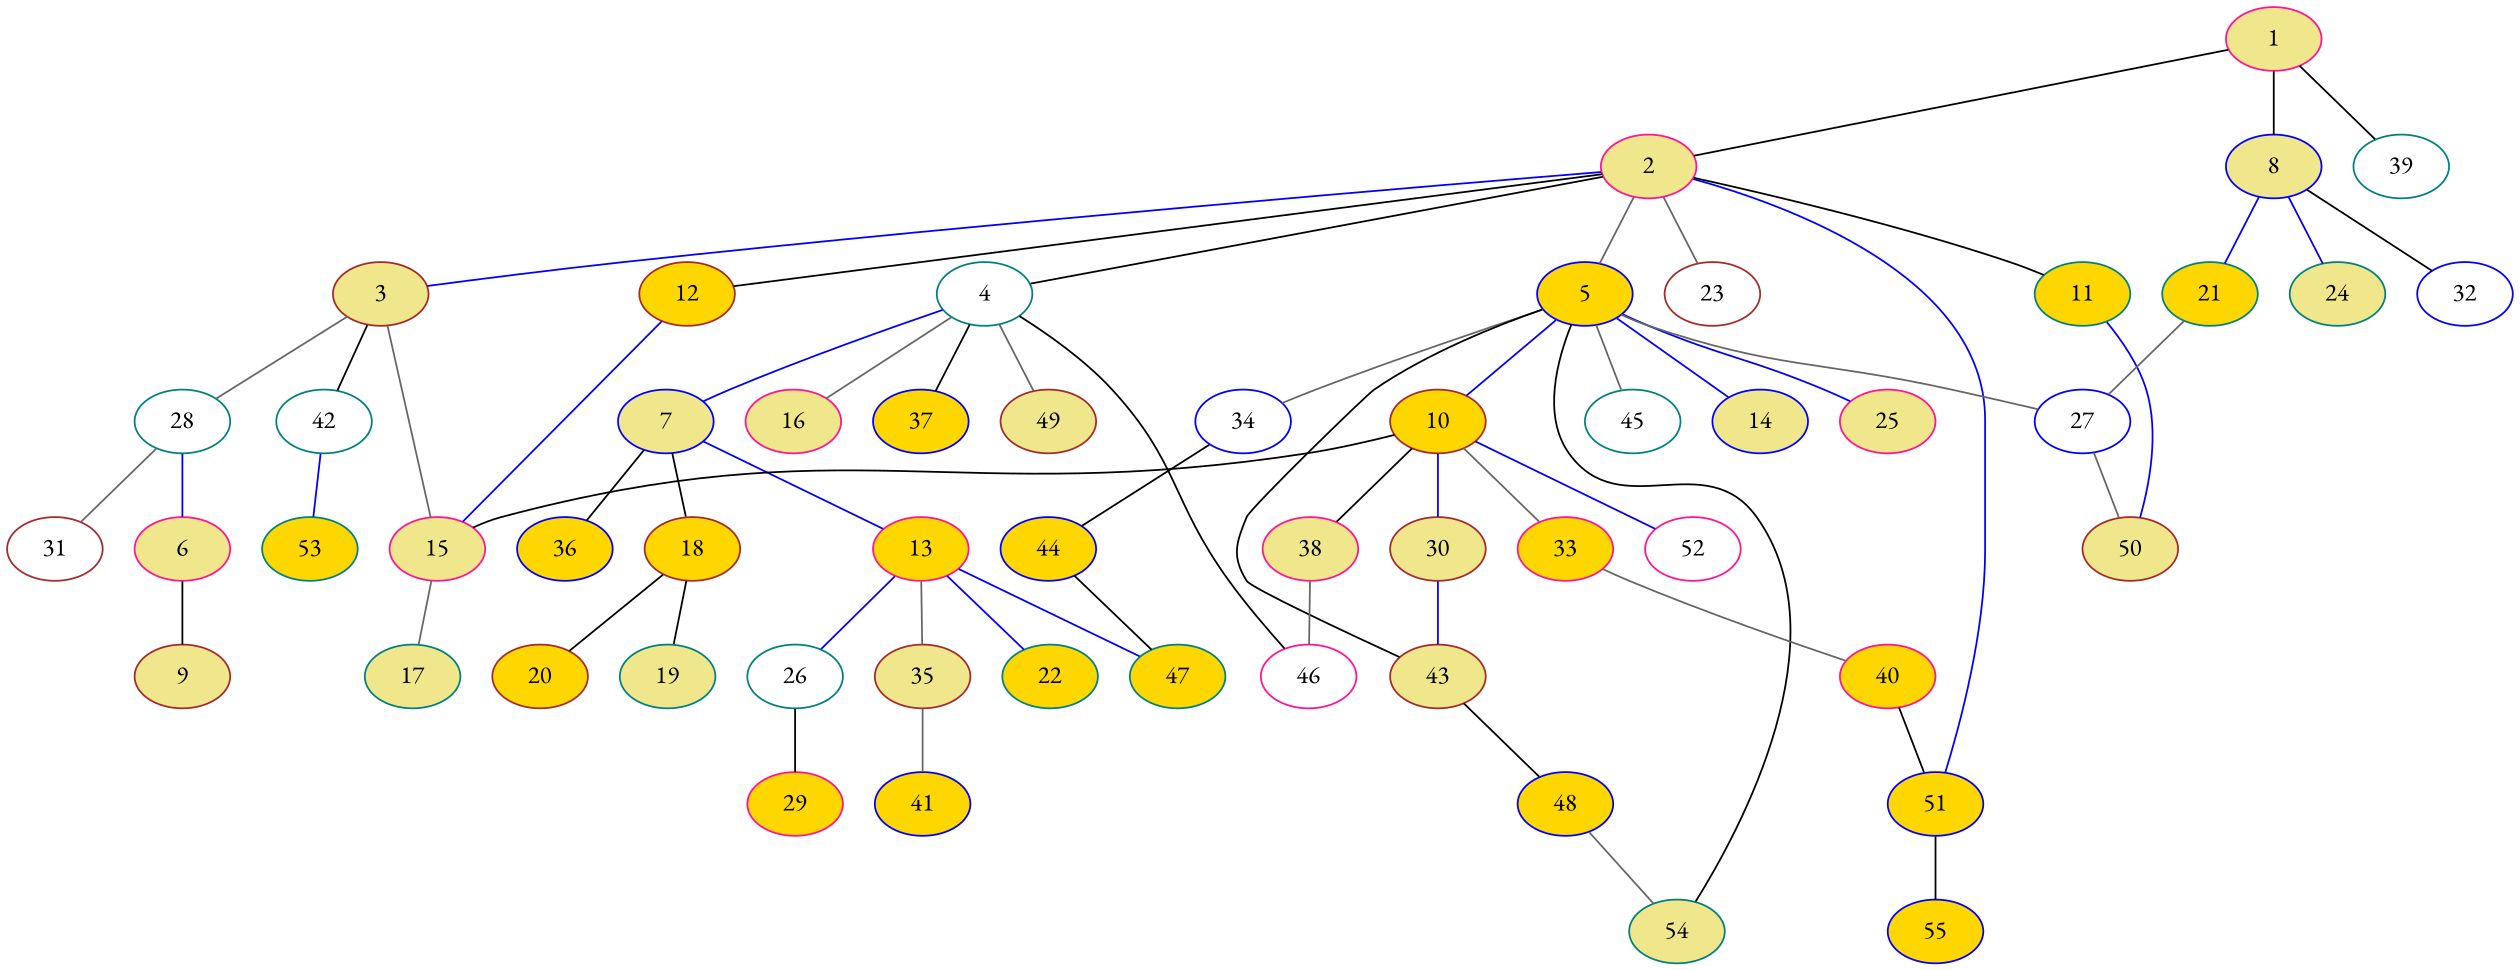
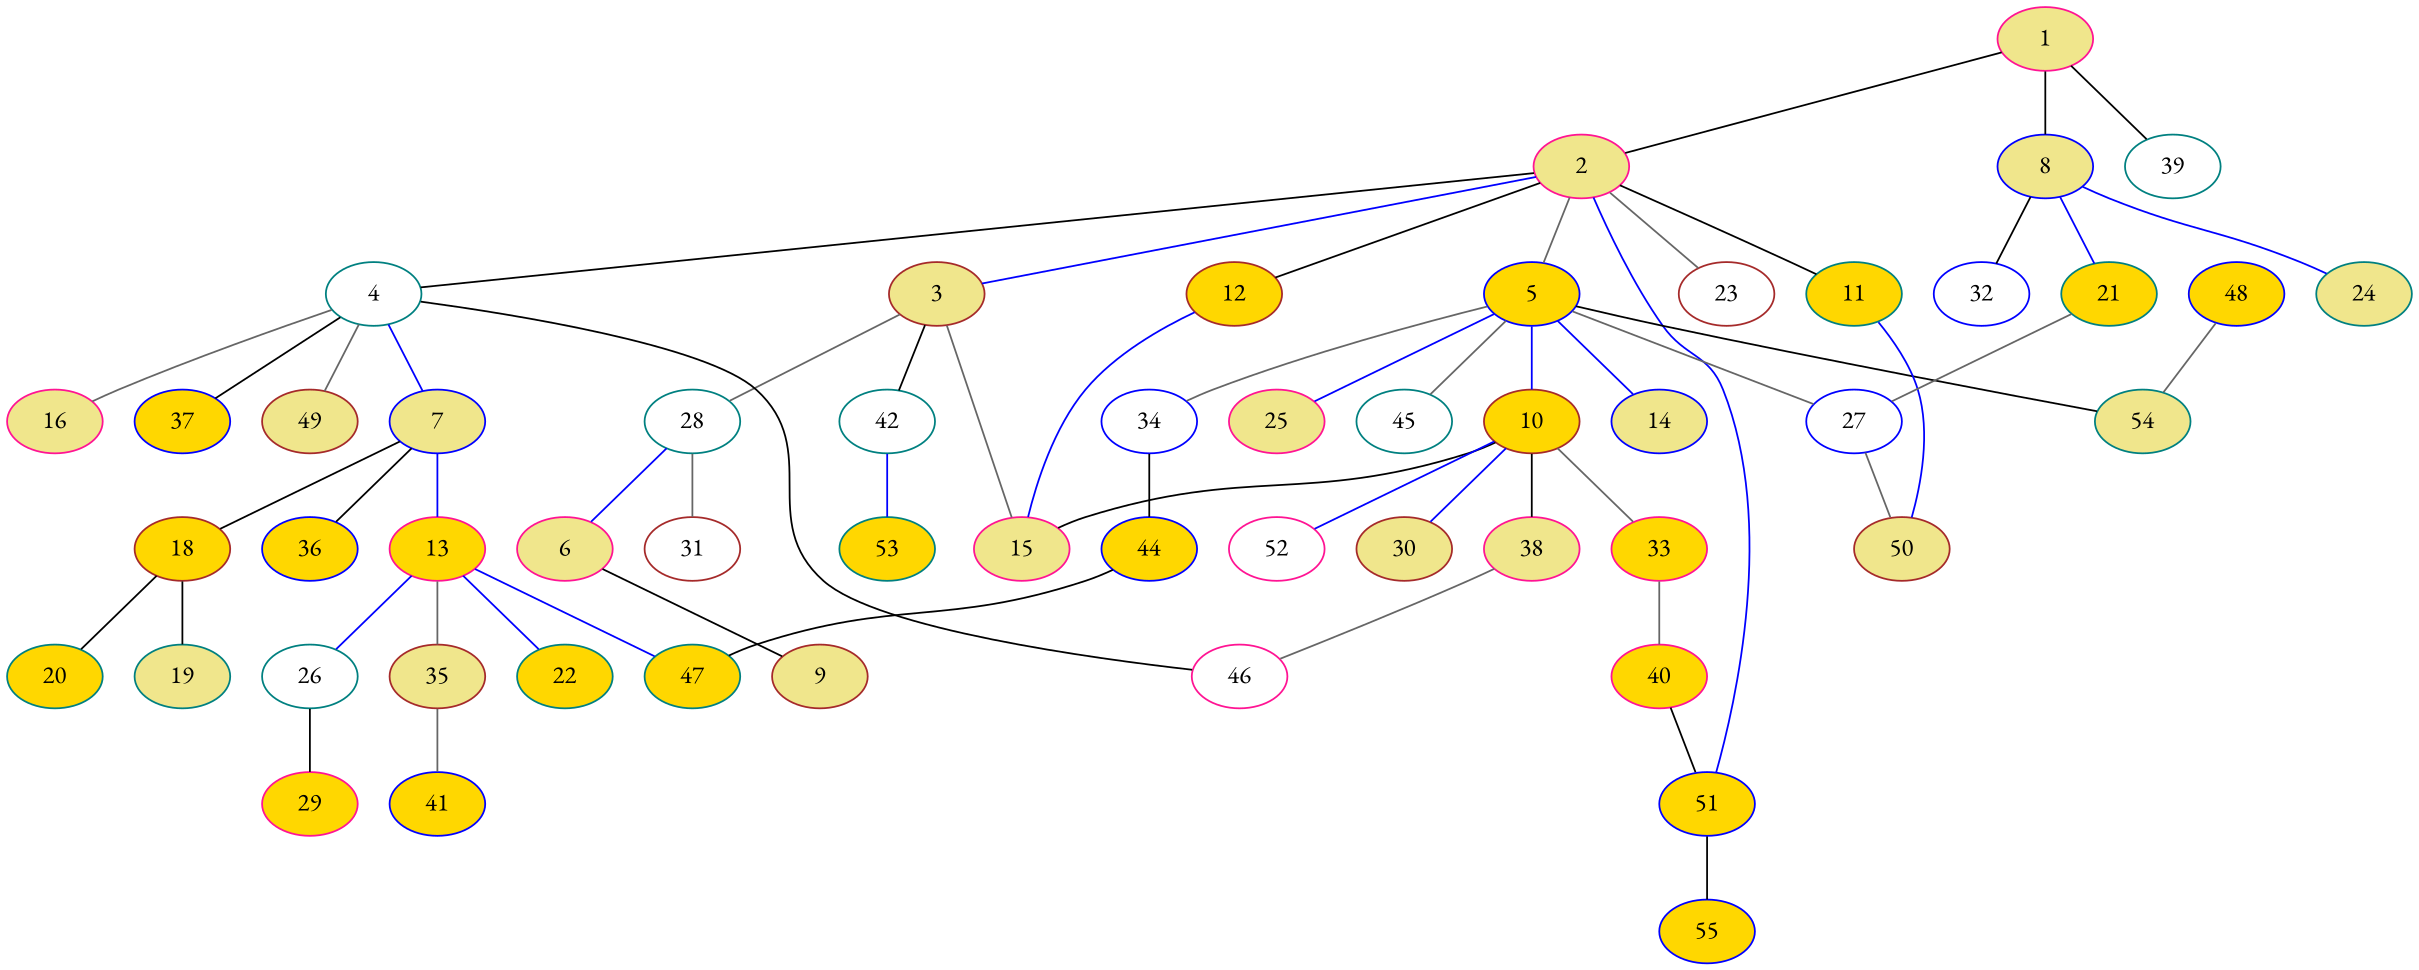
(413, 676) -> none
(540, 676) -> (55, 676)
(1438, 676) -> none
